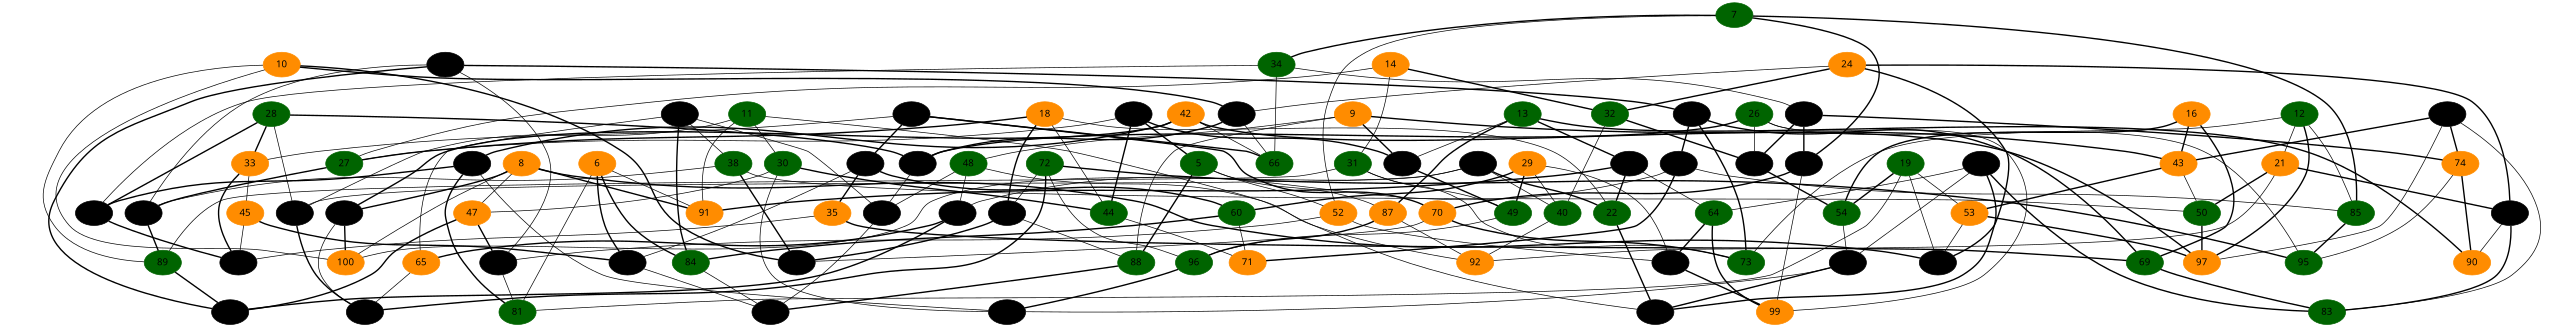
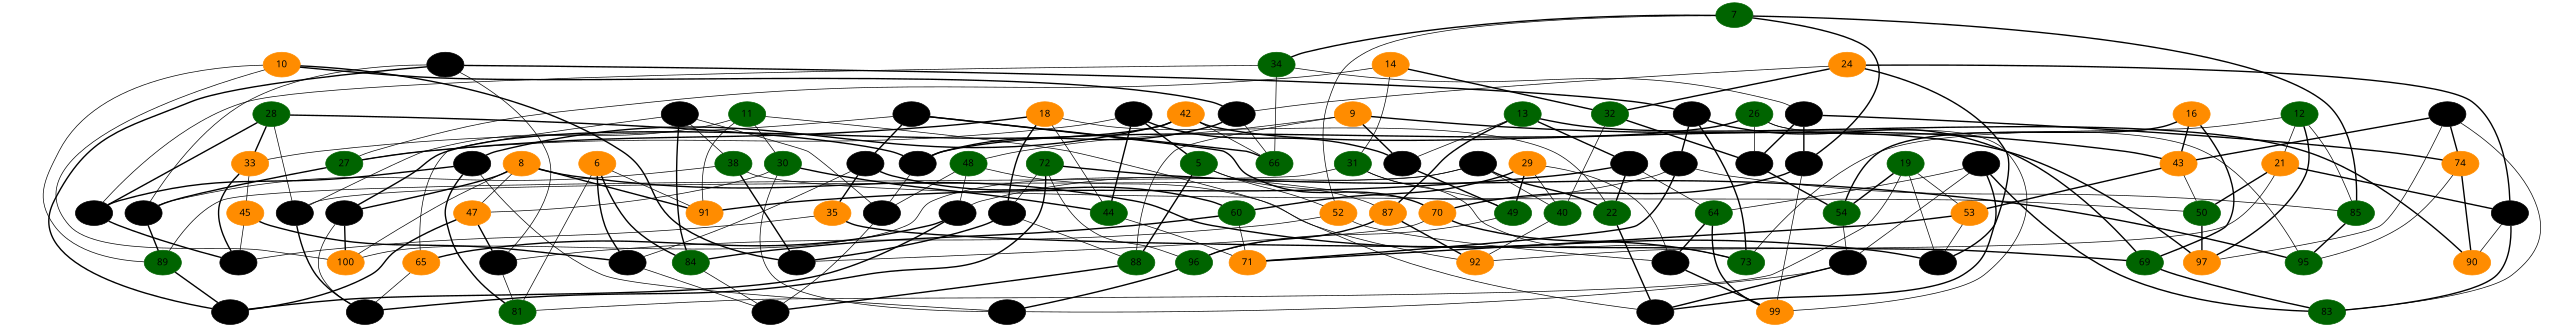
(2088, 234) -> (1729, 234)
(1431, 238) -> (1431, 238)
